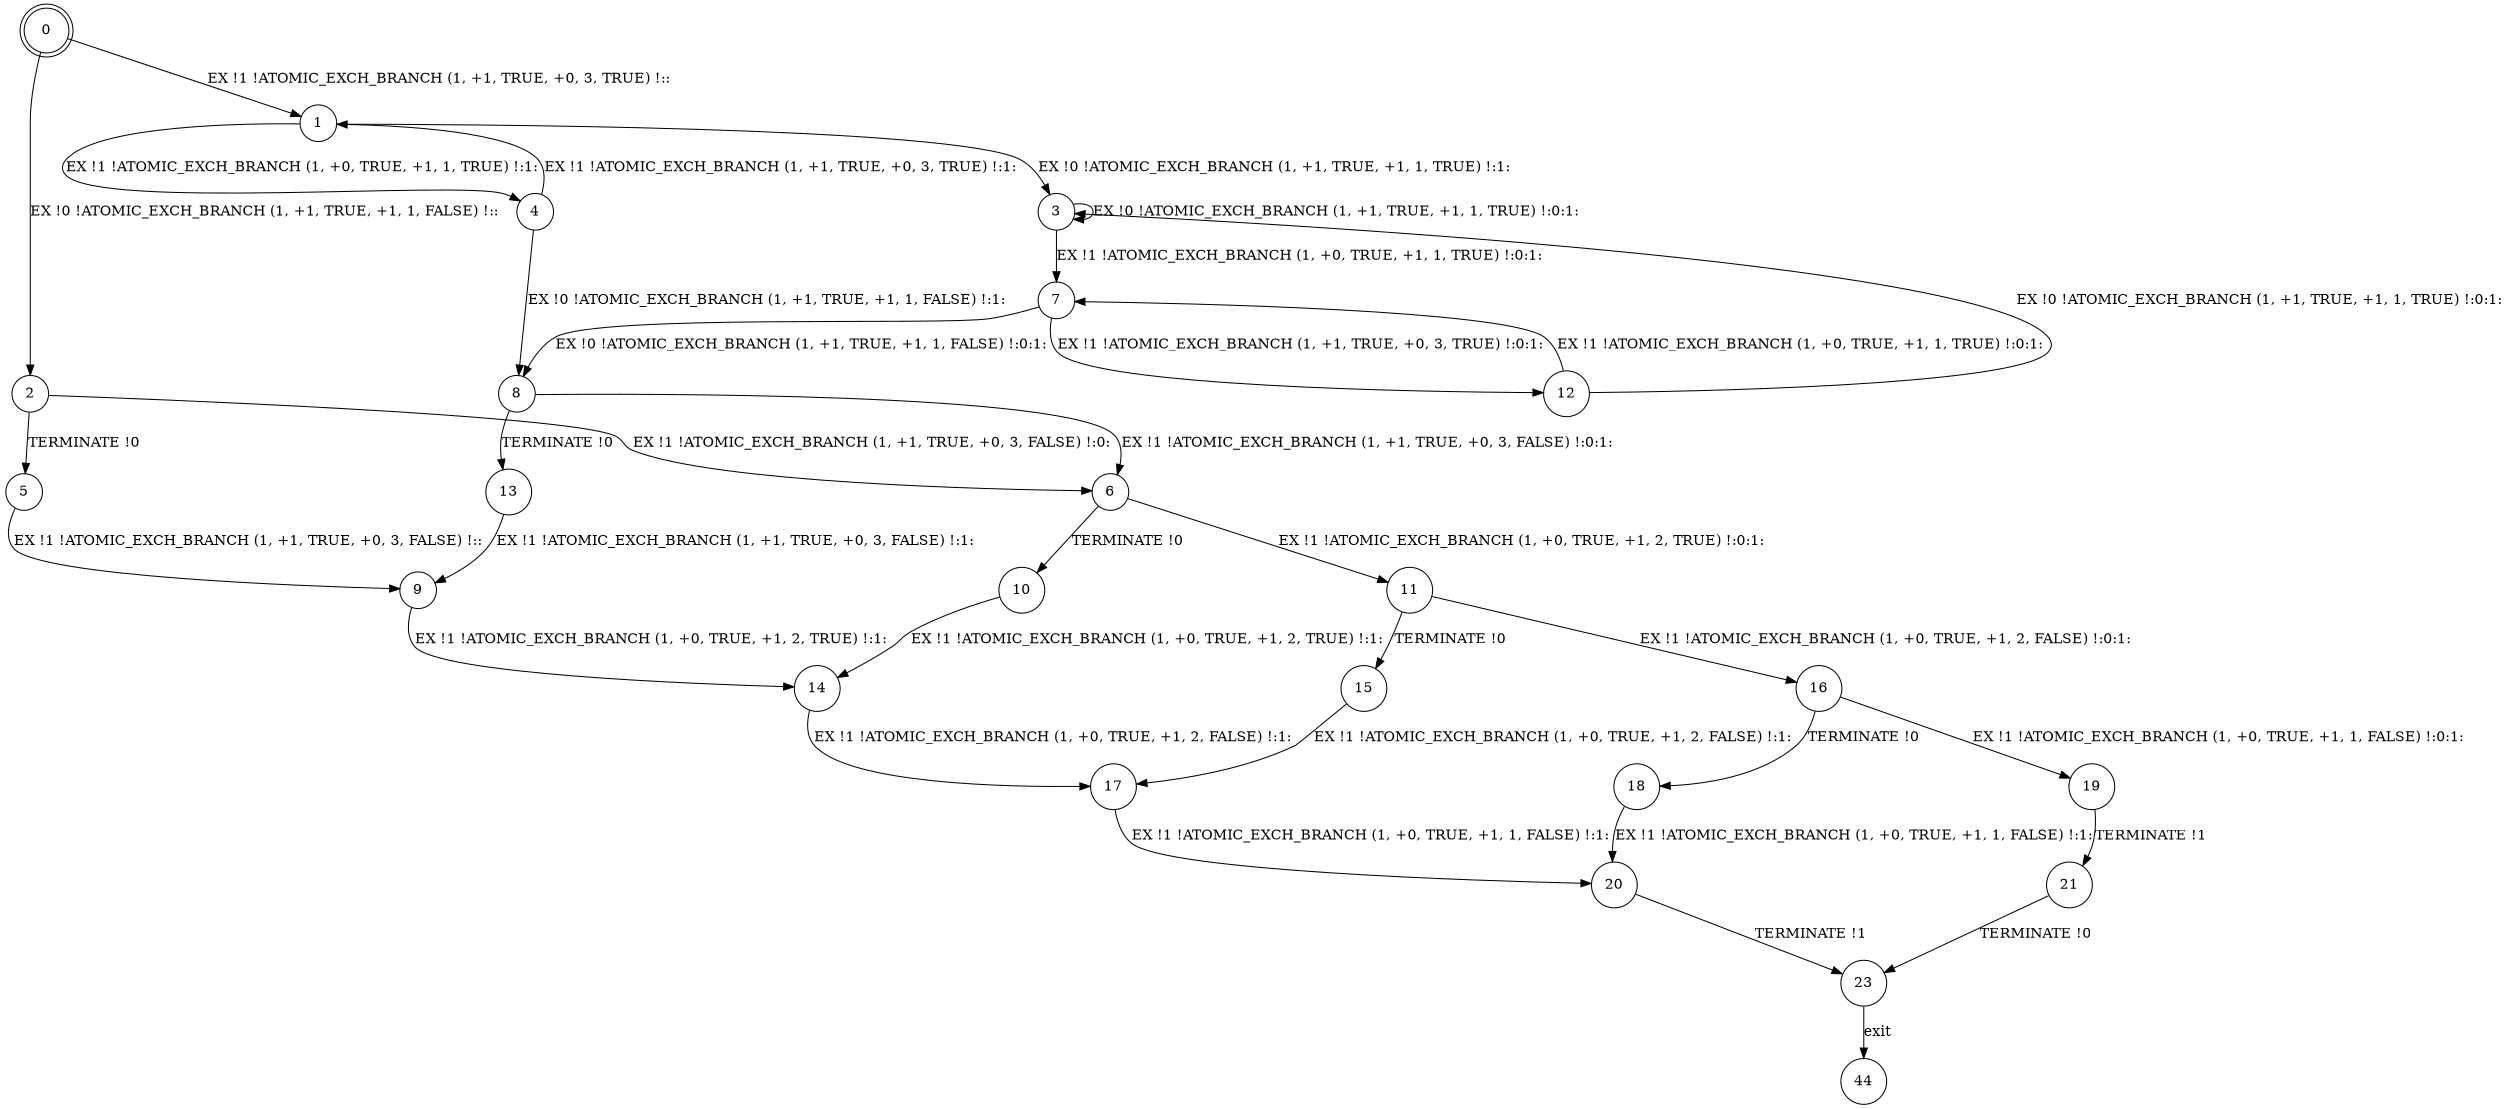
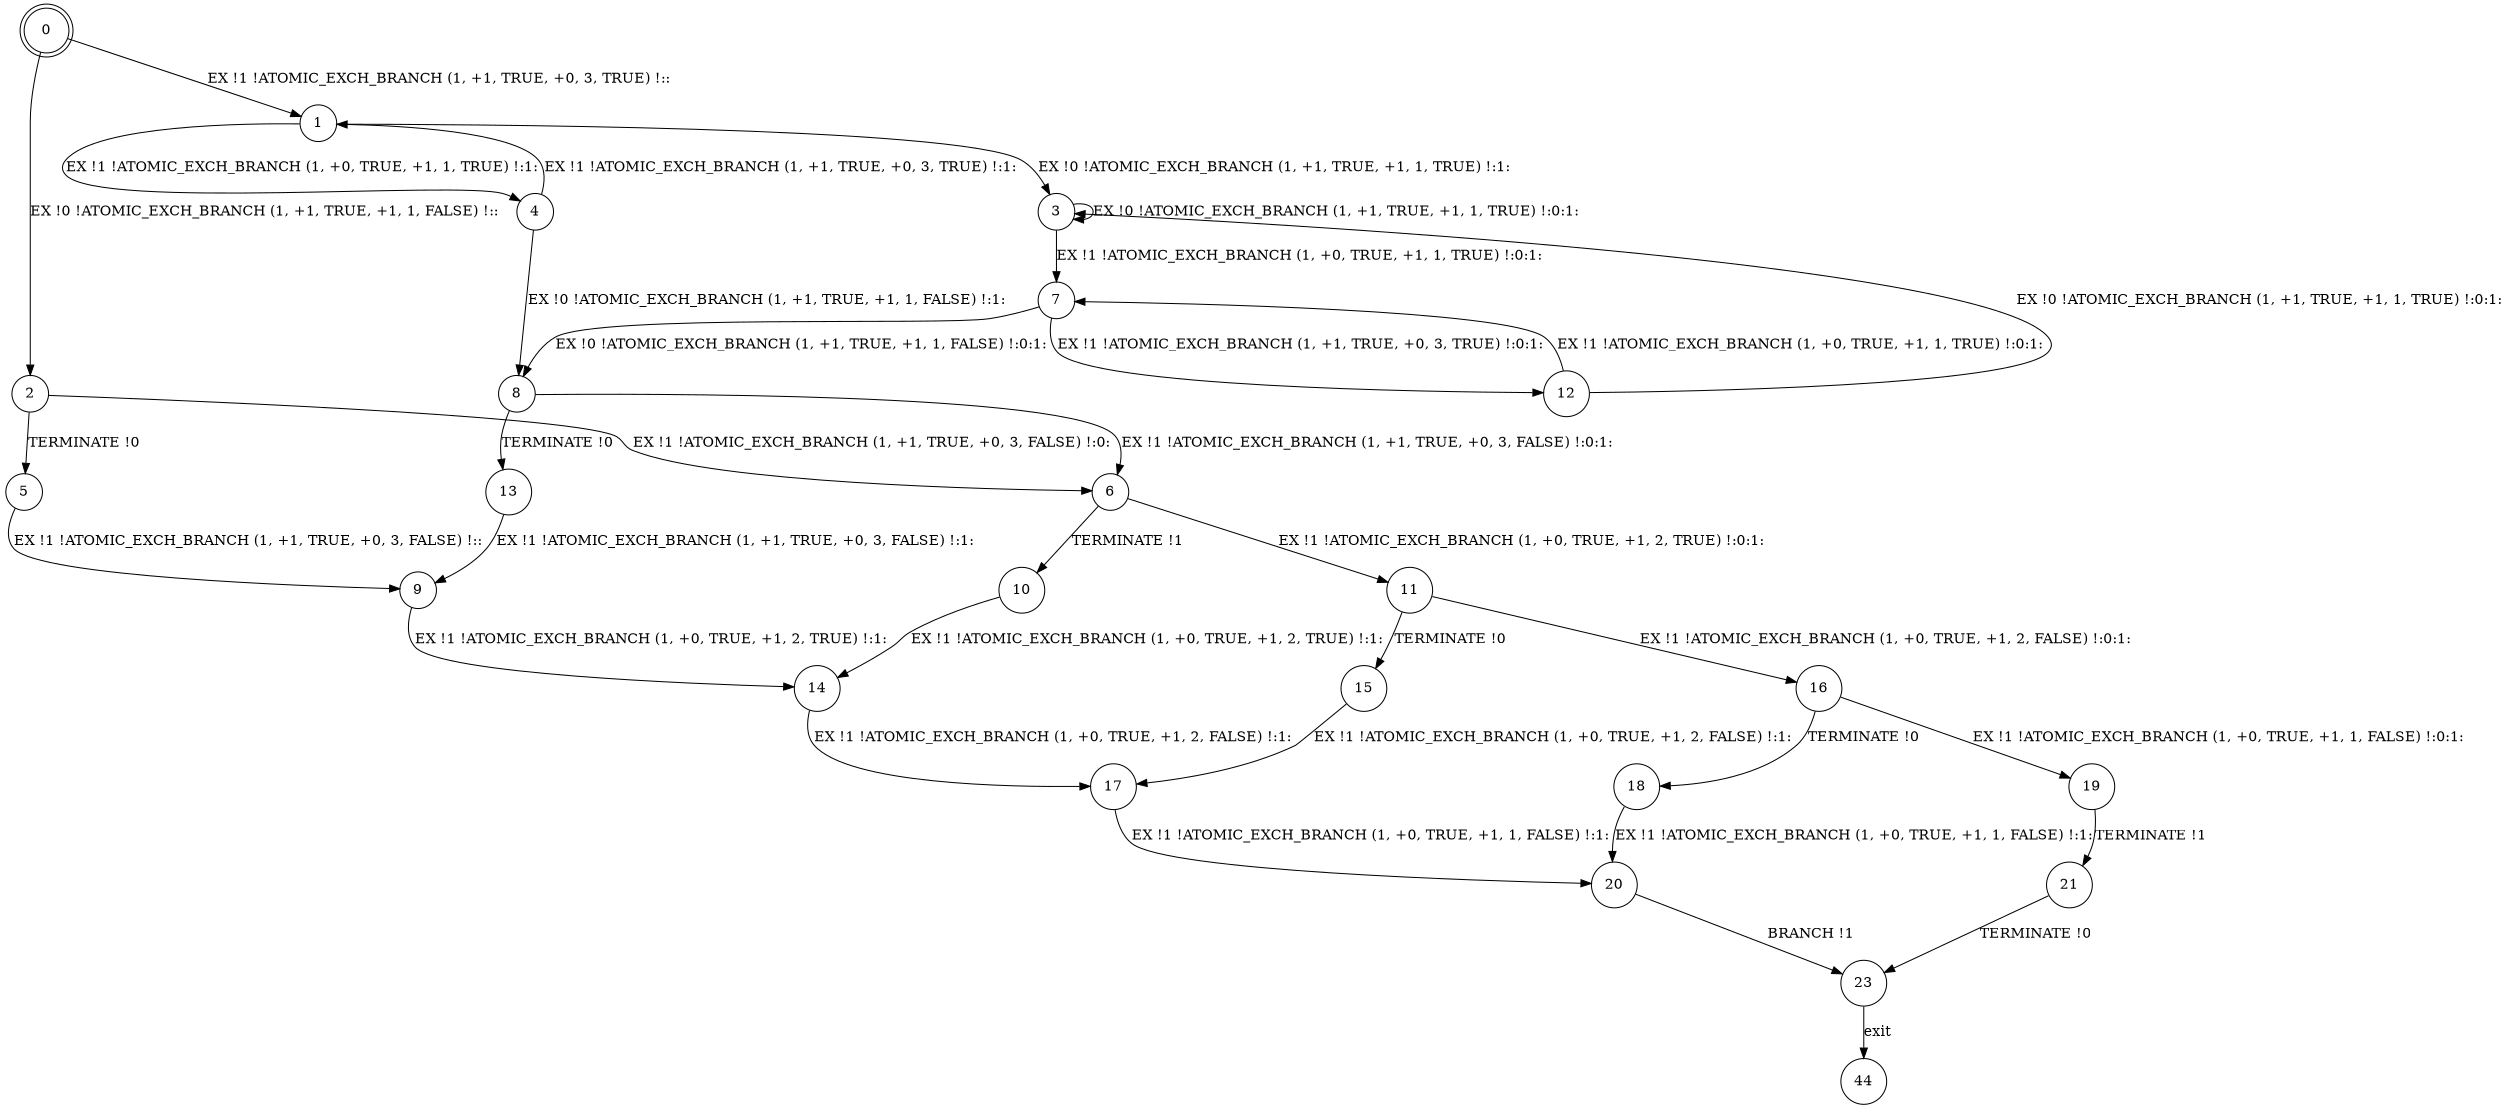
(1128, 541) -> (1128, 541)
(1811, 934) -> (1811, 934)
